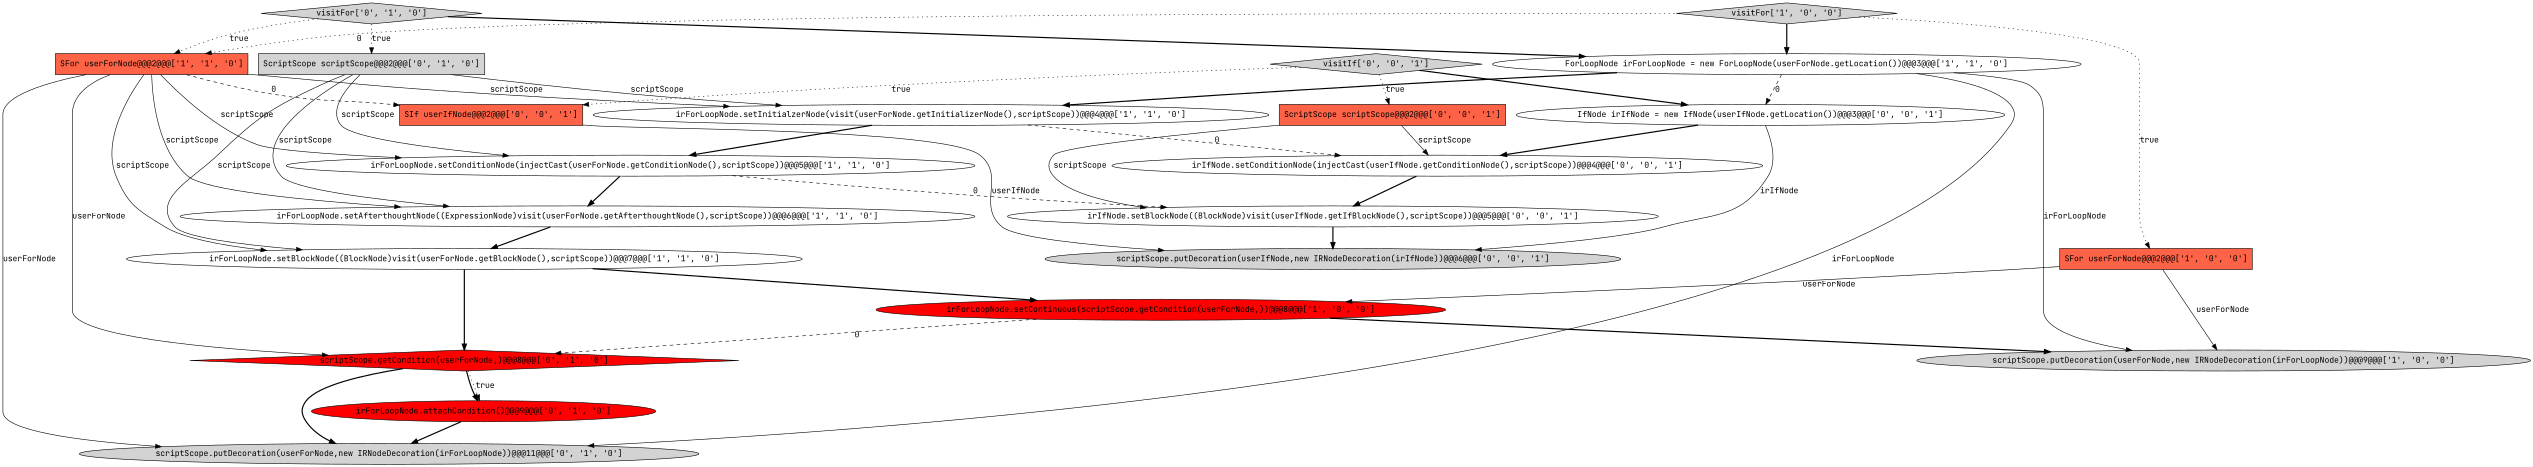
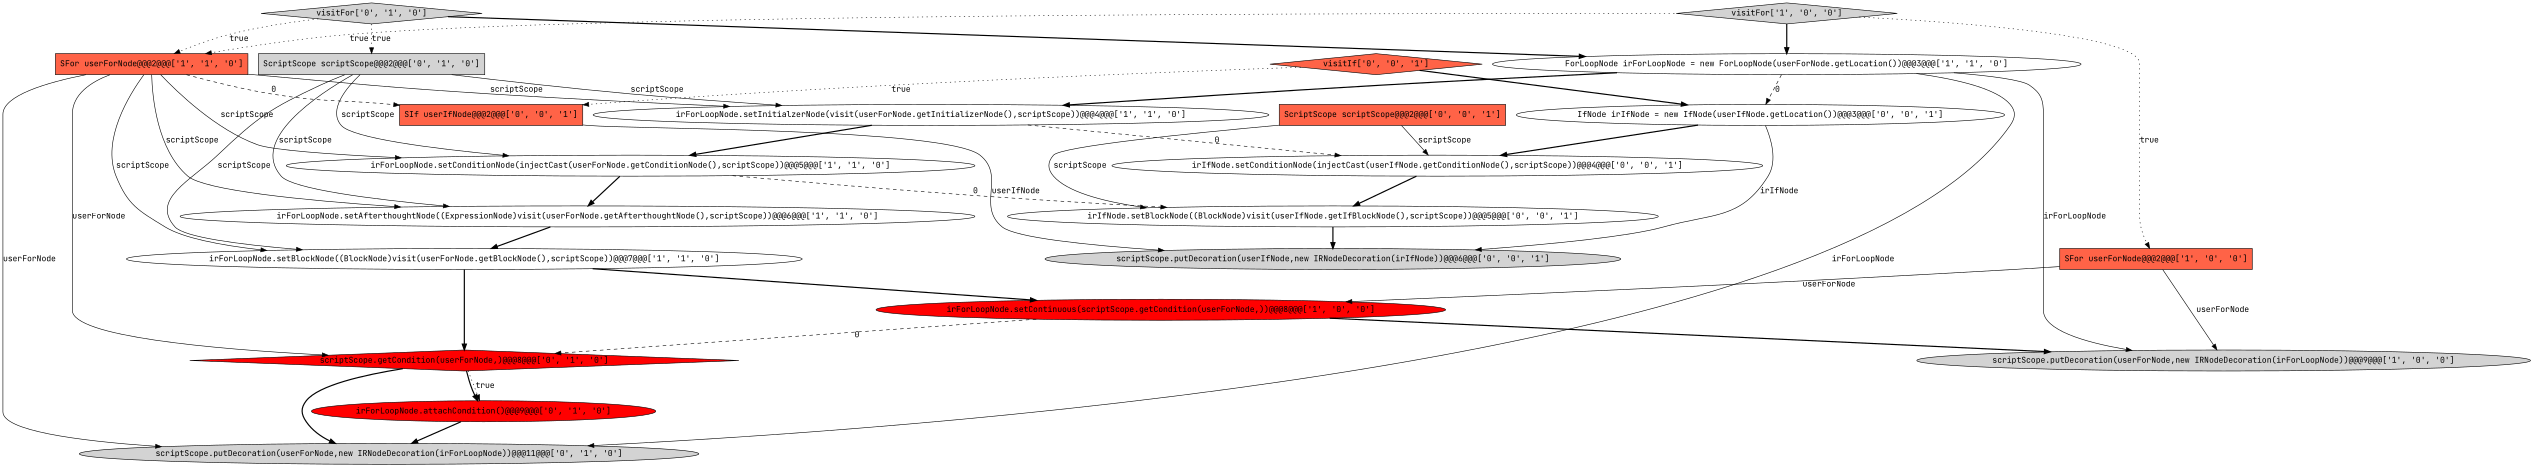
(359, 39) -> (359, 39)
(1376, 64) -> (1376, 64)
(1384, 89) -> none
